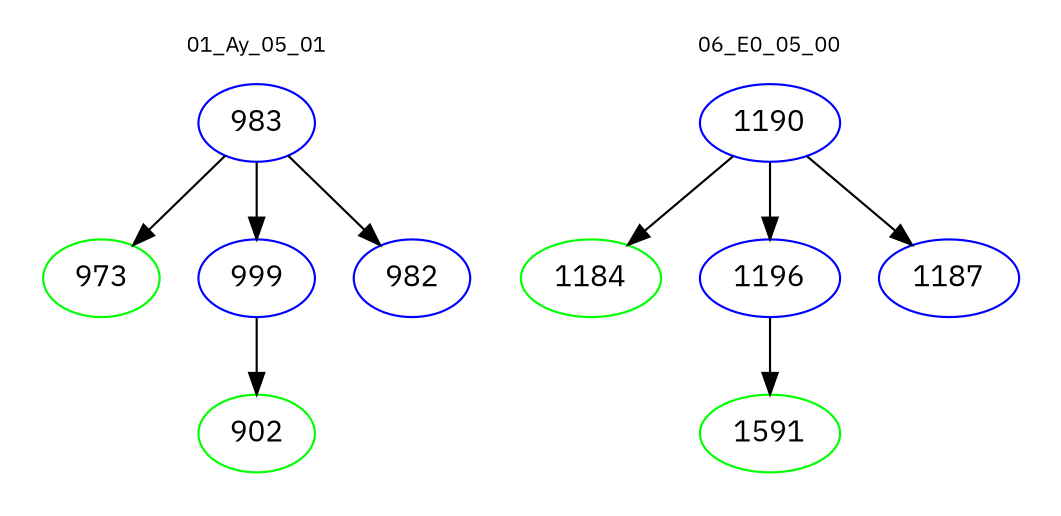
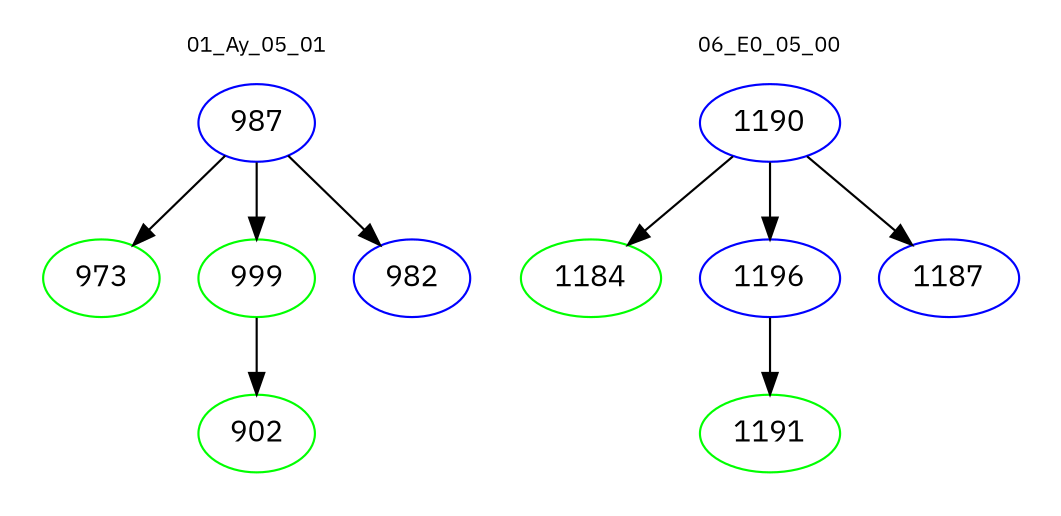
(257, 123) -> (257, 123)
(257, 278) -> (257, 278)
(770, 434) -> (770, 434)
